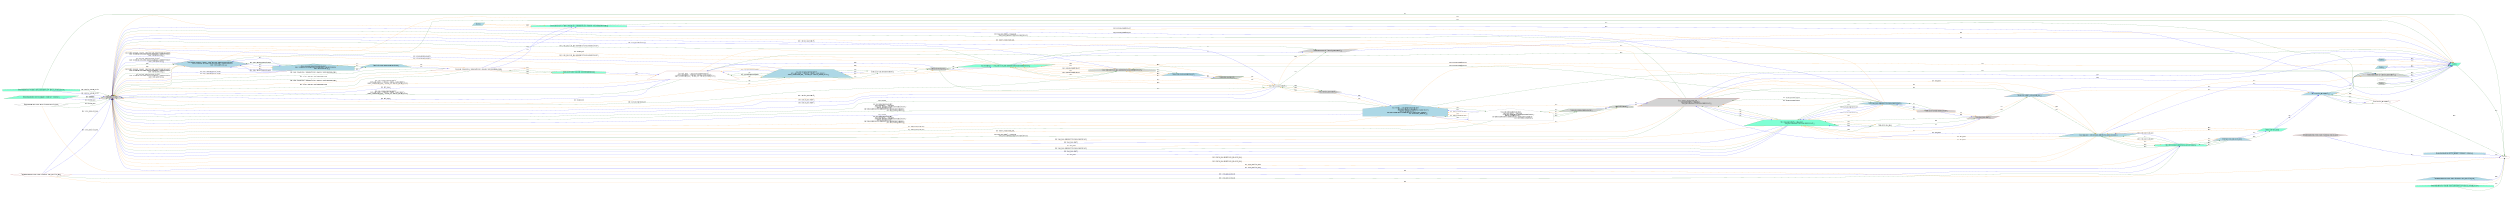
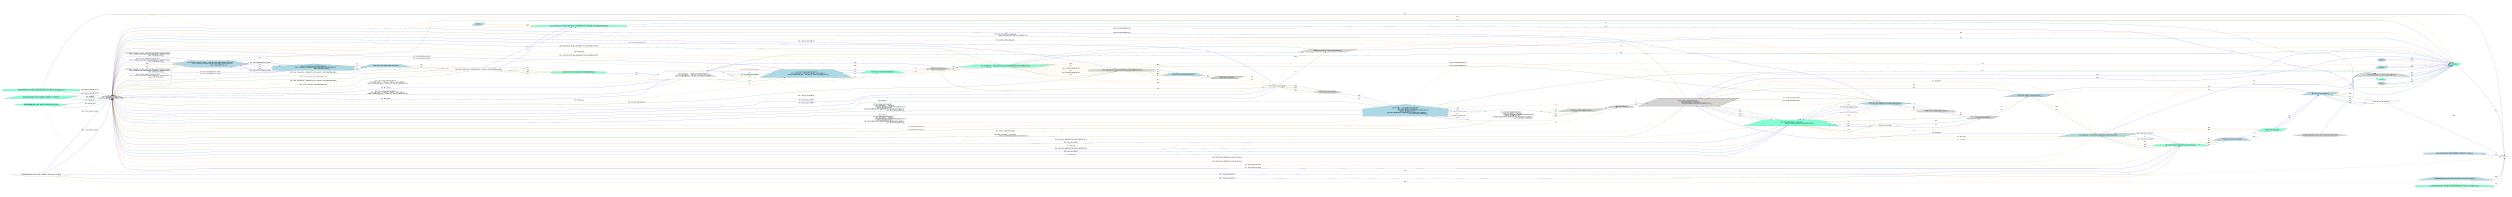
(883, 72) -> (883, 72)
(2382, 79) -> (2382, 79)
(41, 105) -> (41, 105)
(2411, 155) -> (2349, 100)
